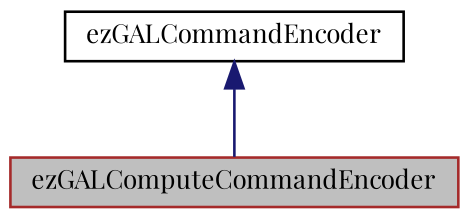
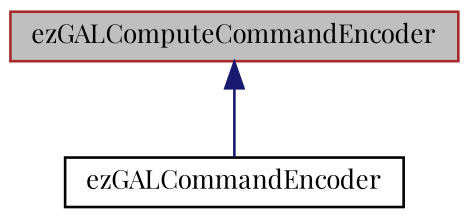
(234, 123) -> (234, 123)
